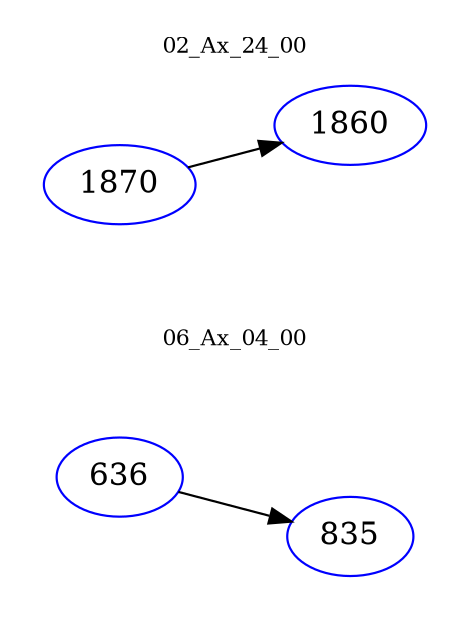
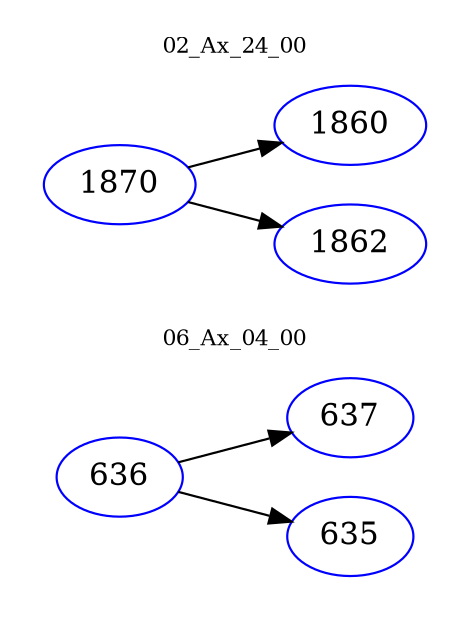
none -> (350, 244)
none -> (350, 418)
(350, 536) -> (350, 536)
